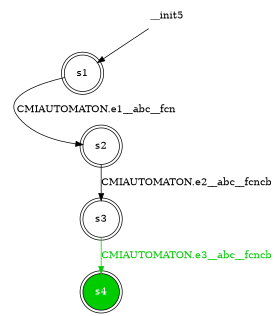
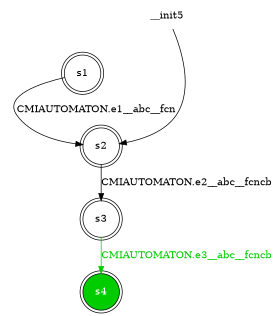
(126, 44) -> (183, 101)
